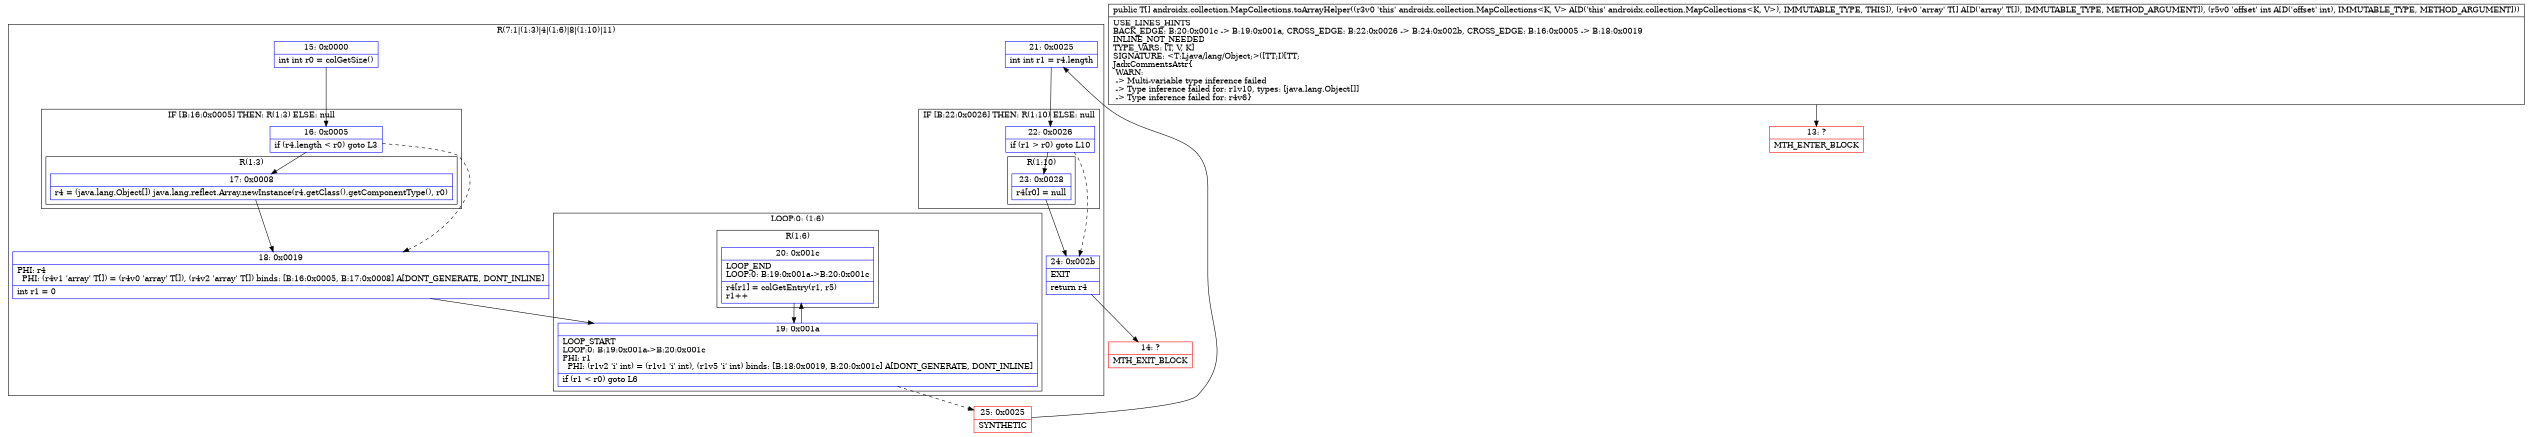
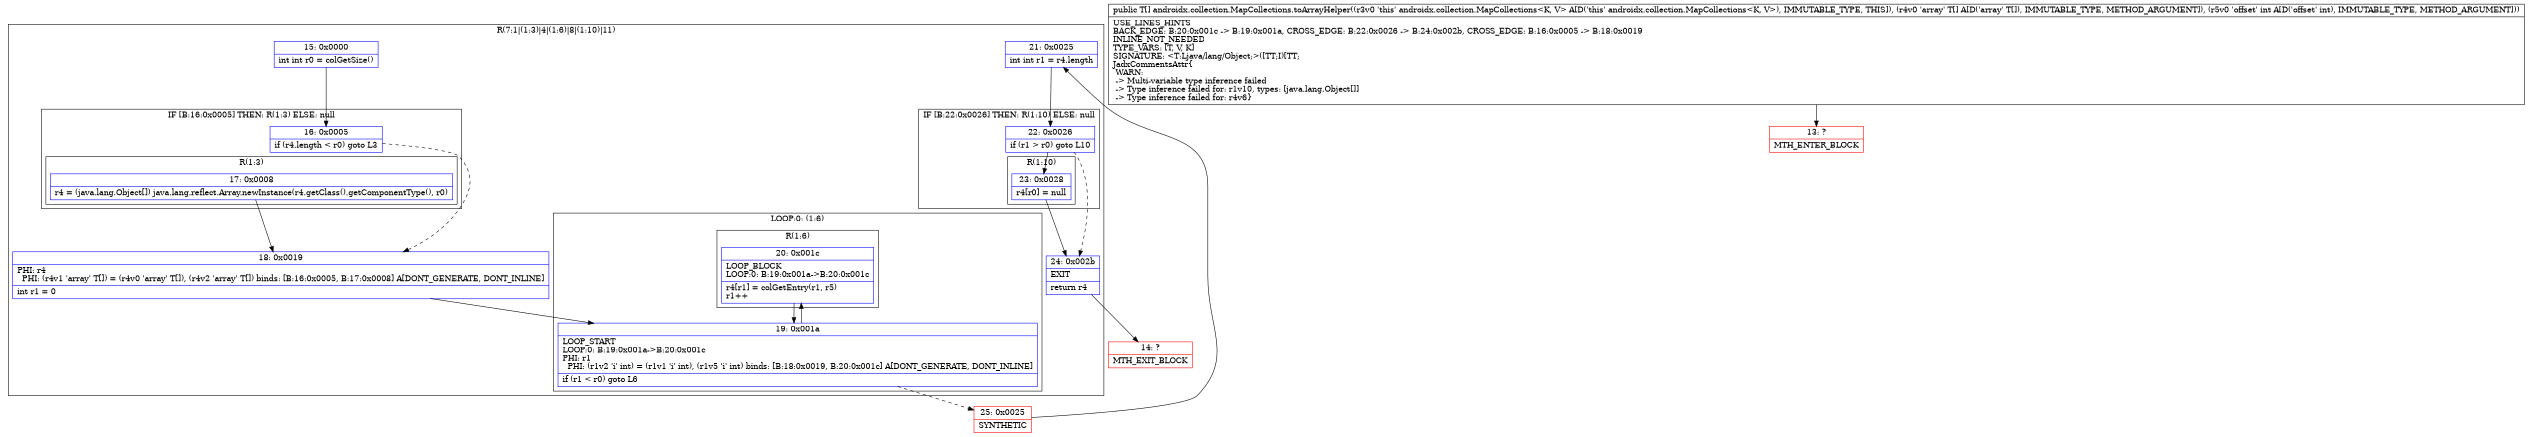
(291, 162) -> none
(749, 266) -> (754, 266)
